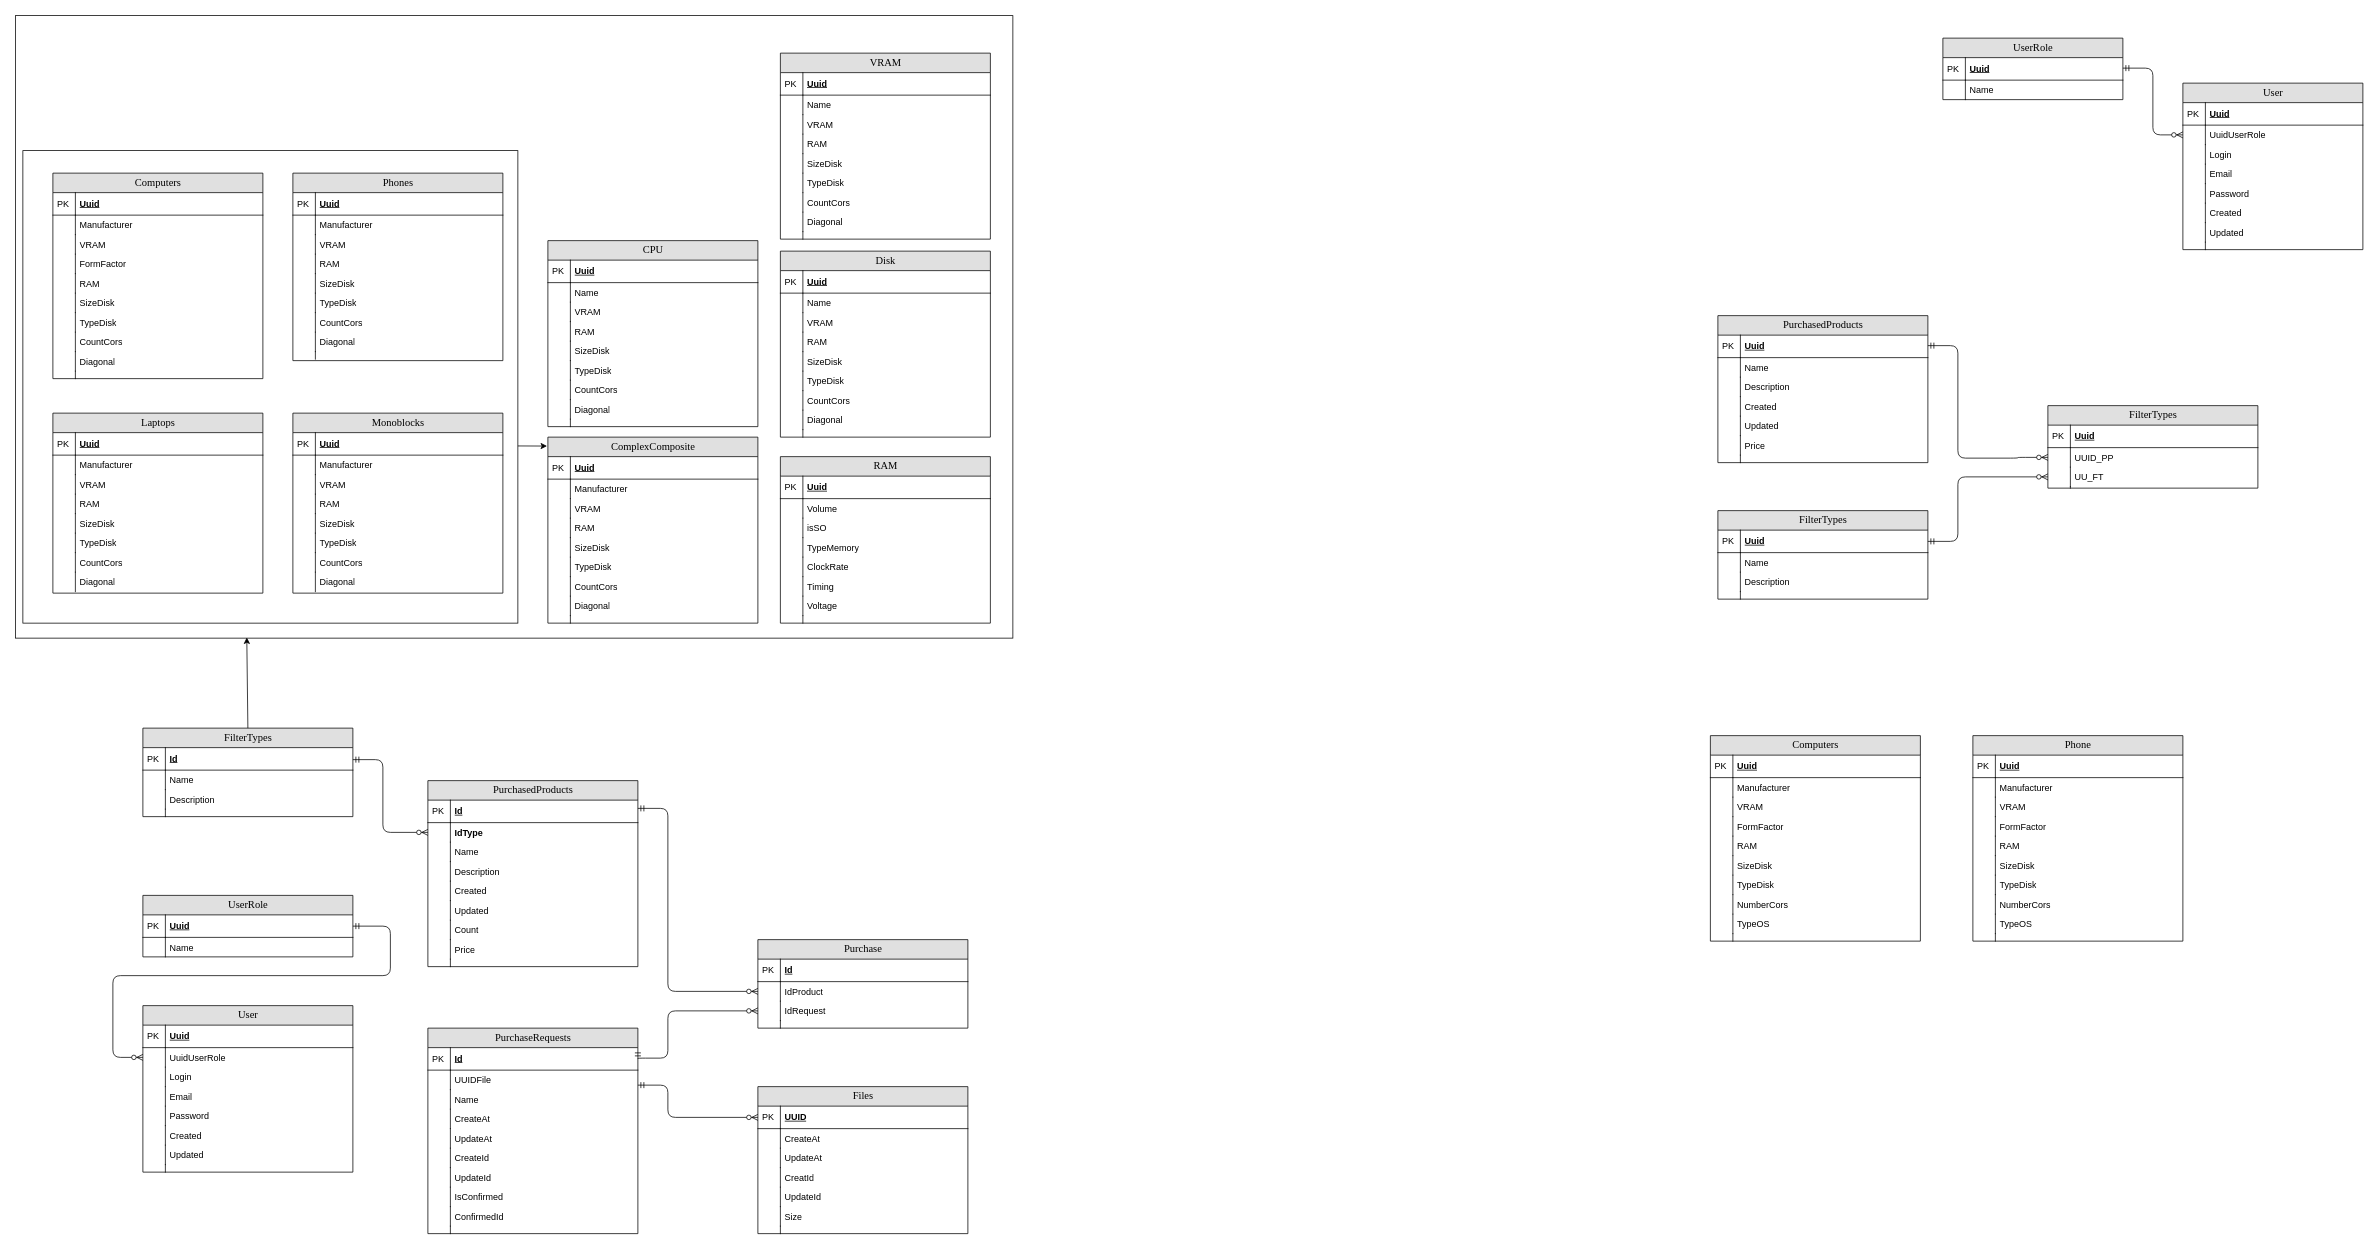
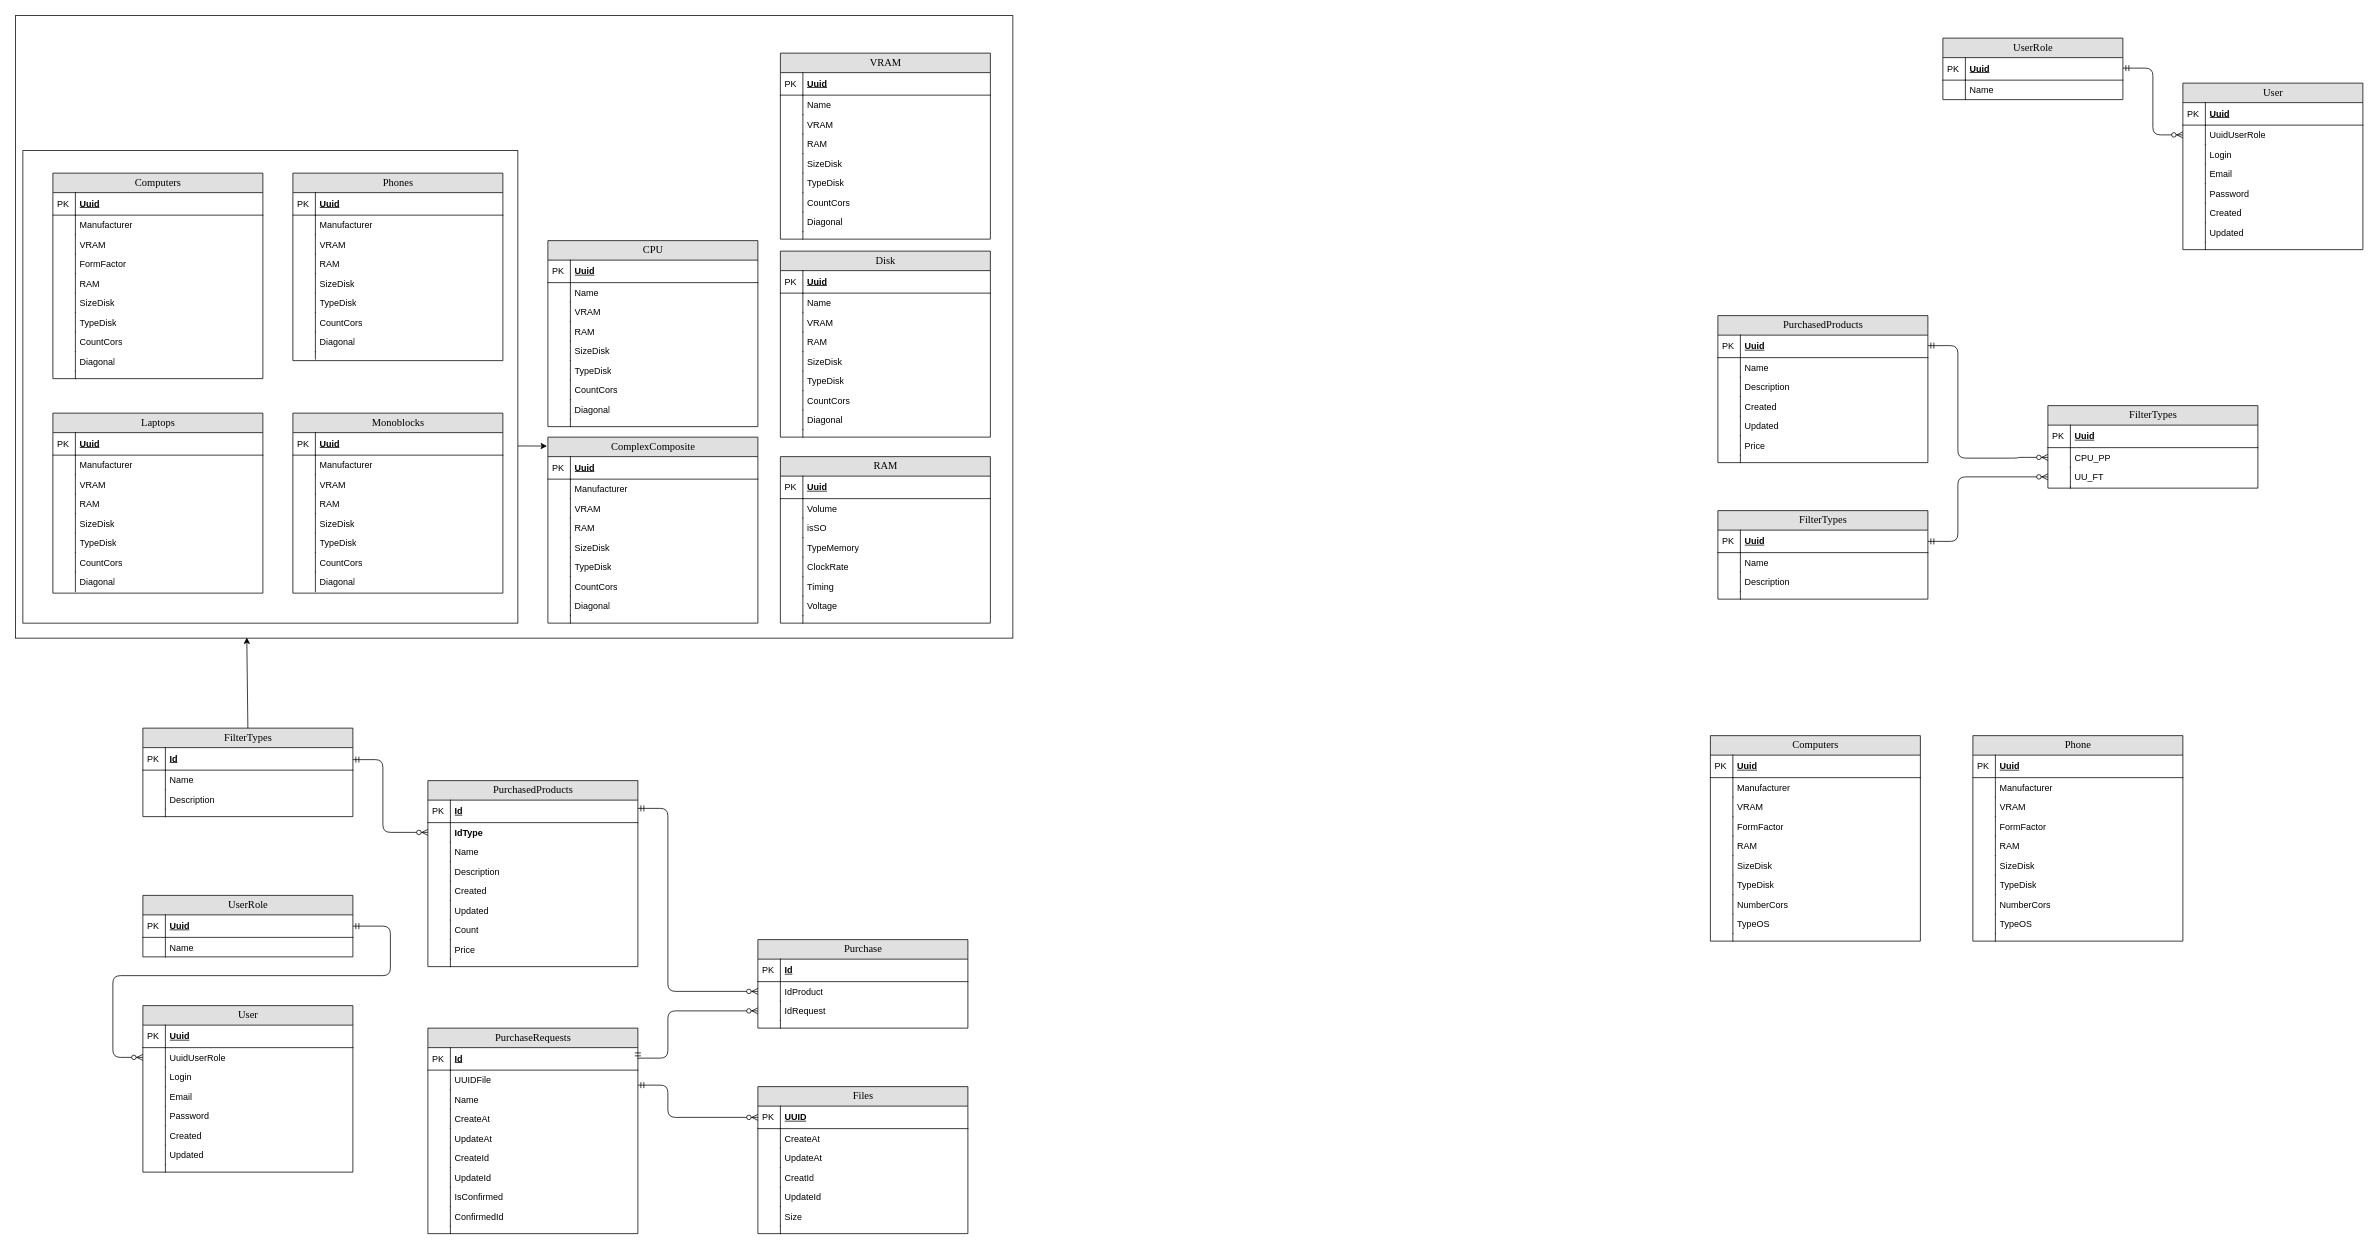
(2093, 458) -> (2090, 458)
